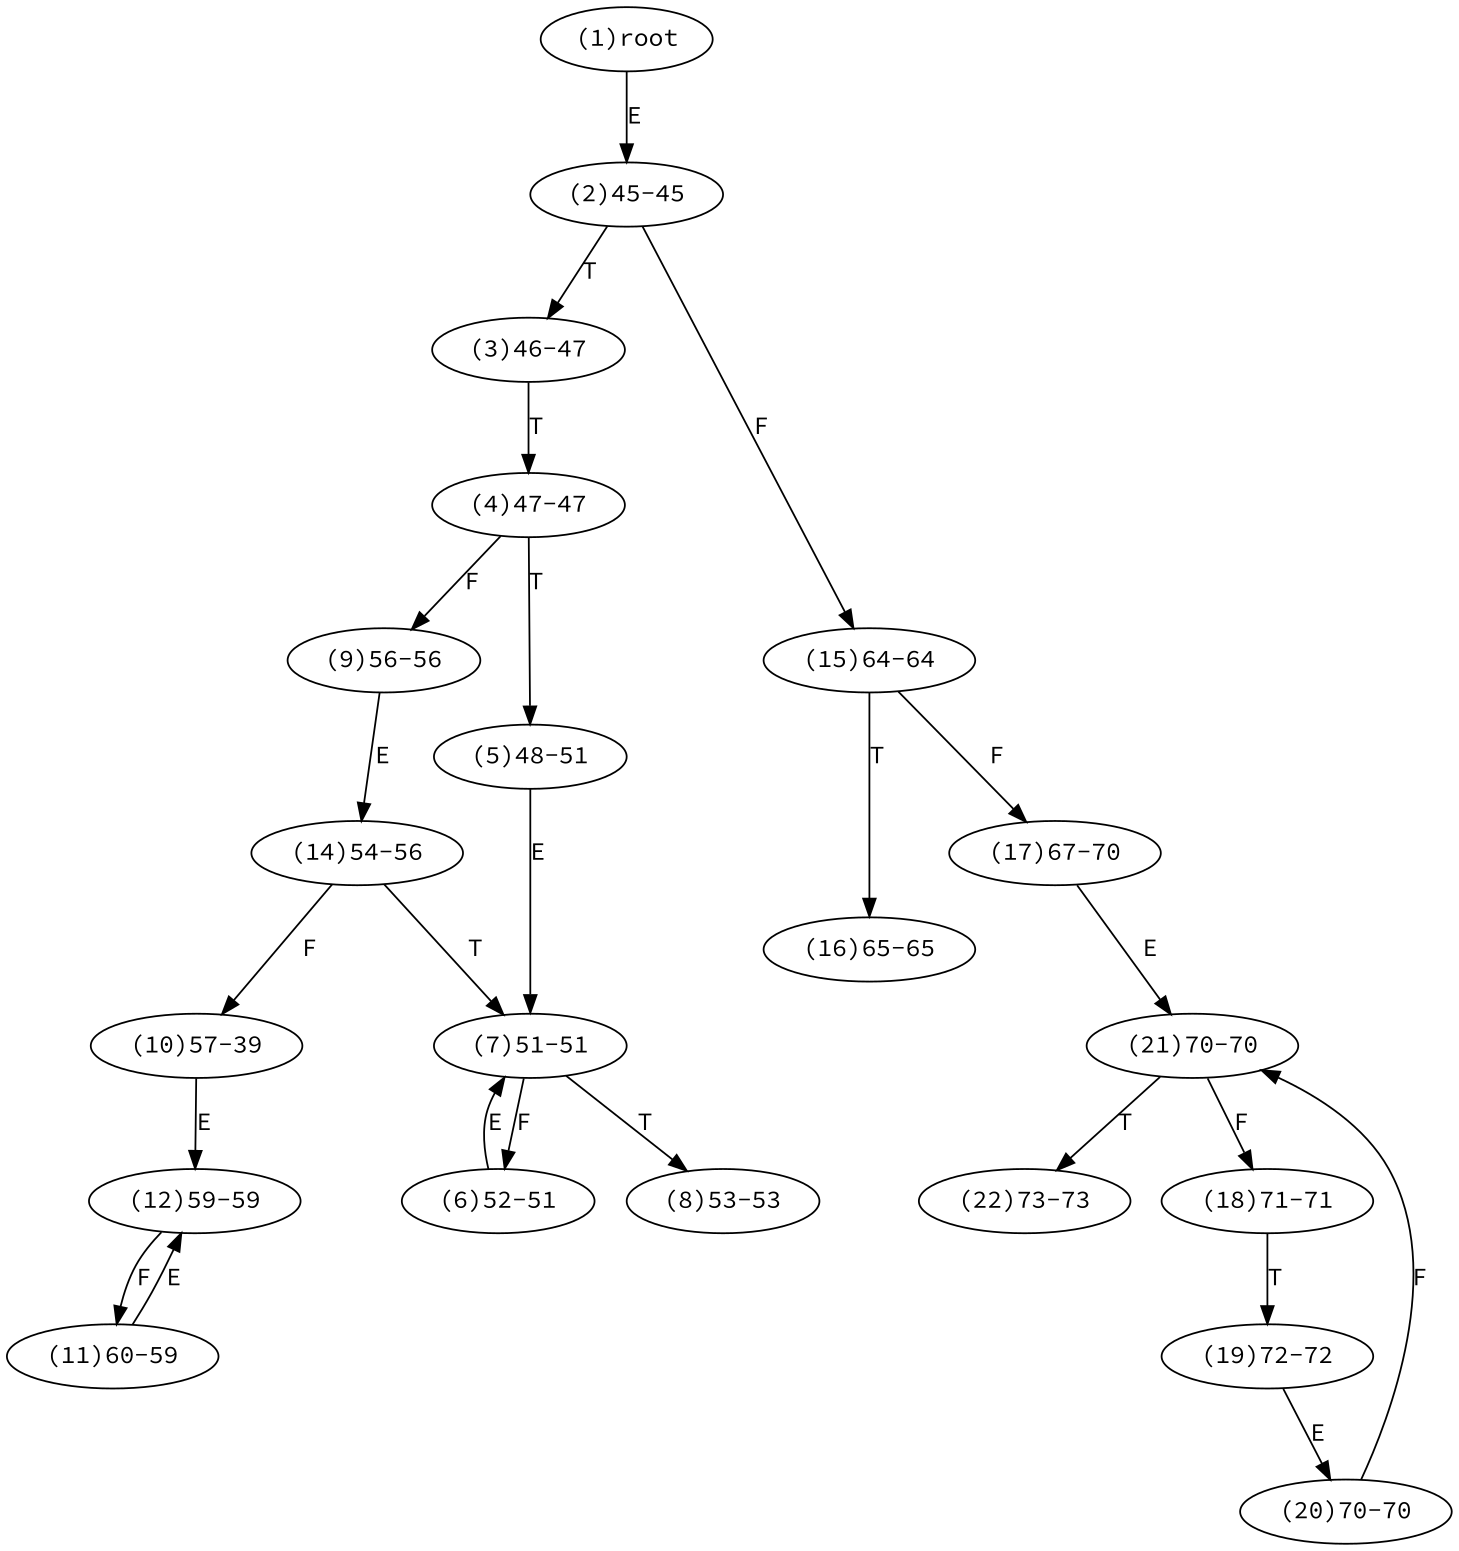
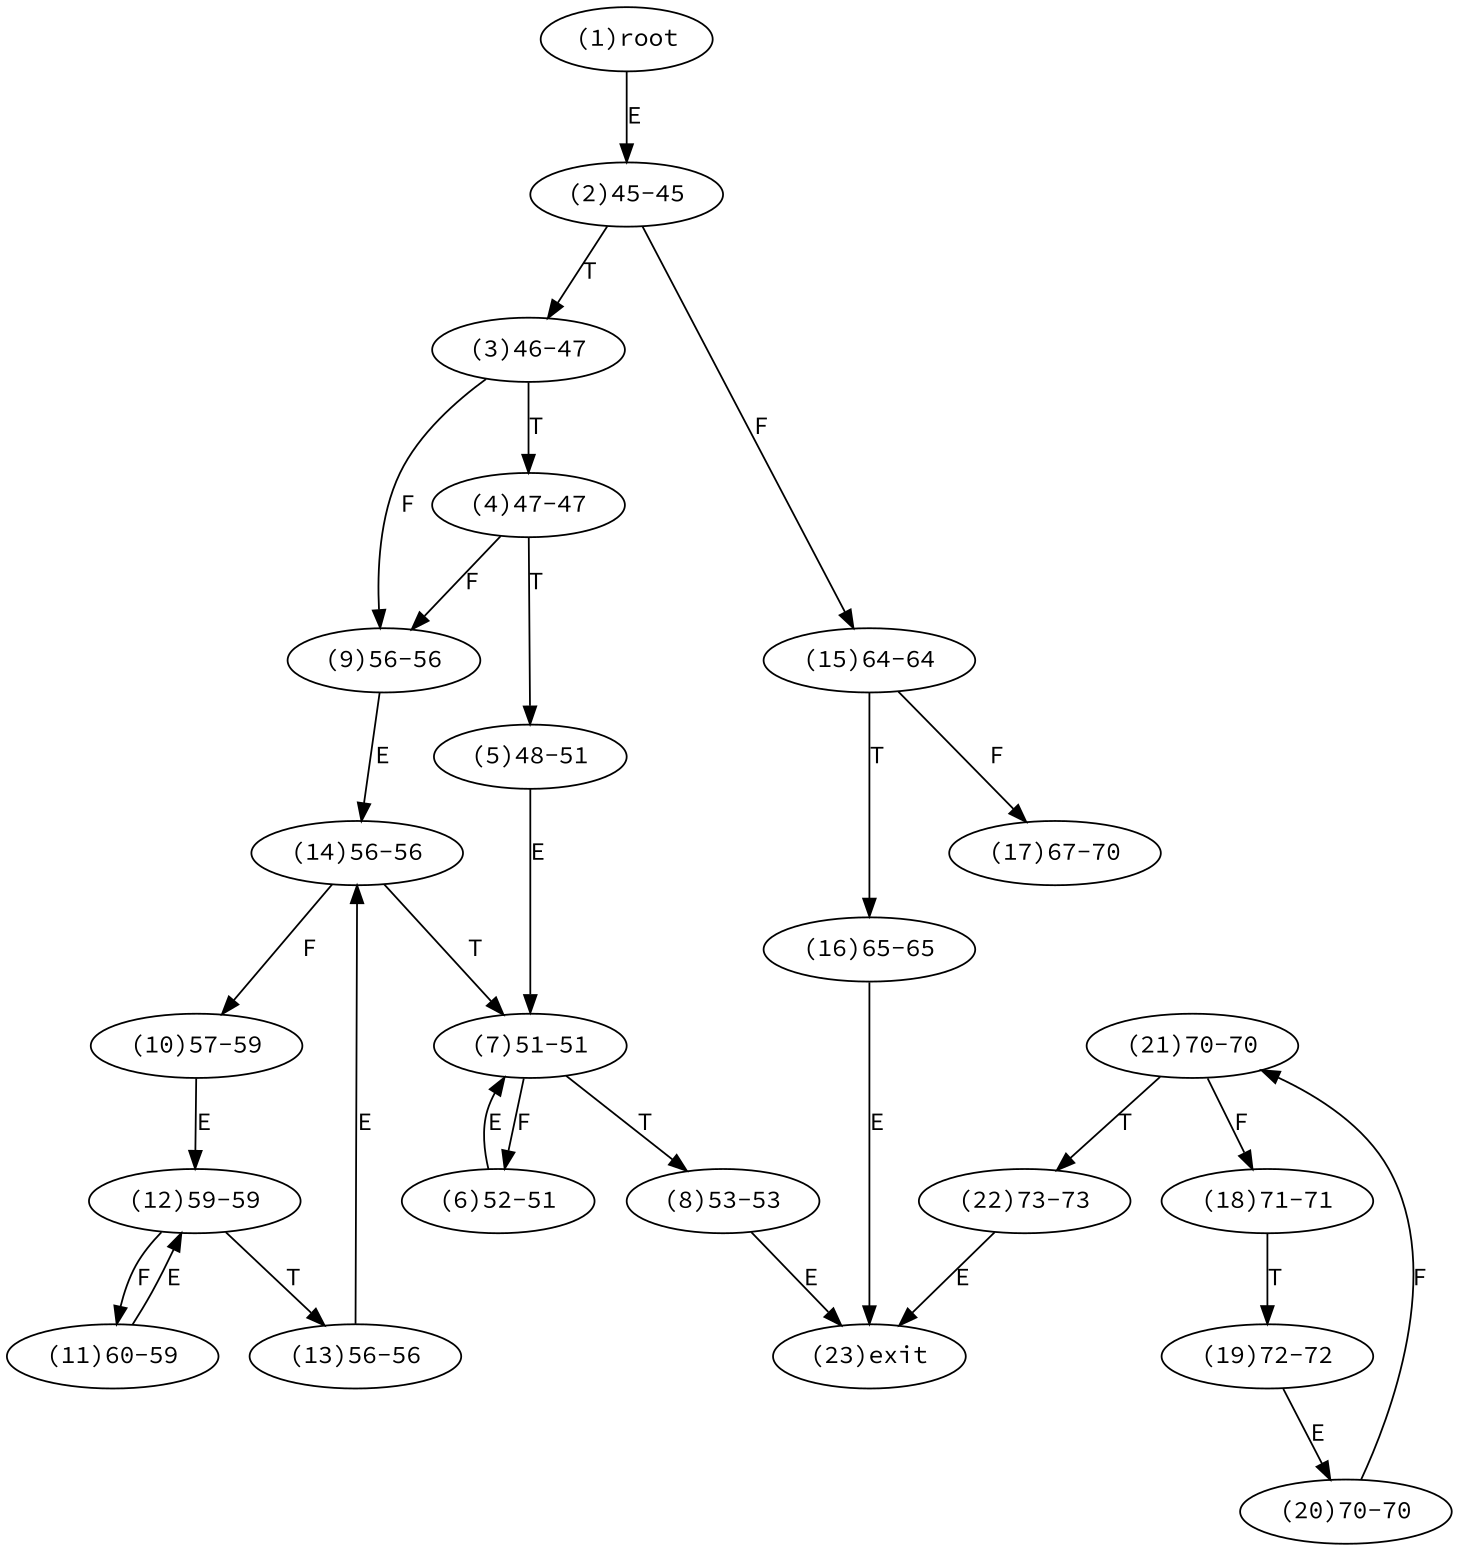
none -> (398, 478)
(357, 853) -> (357, 853)
(1119, 942) -> none
(197, 1046) -> (197, 1046)
none -> (355, 1356)
none -> (869, 1356)
